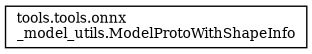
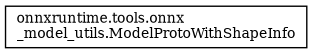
(156, 27) -> (156, 27)
